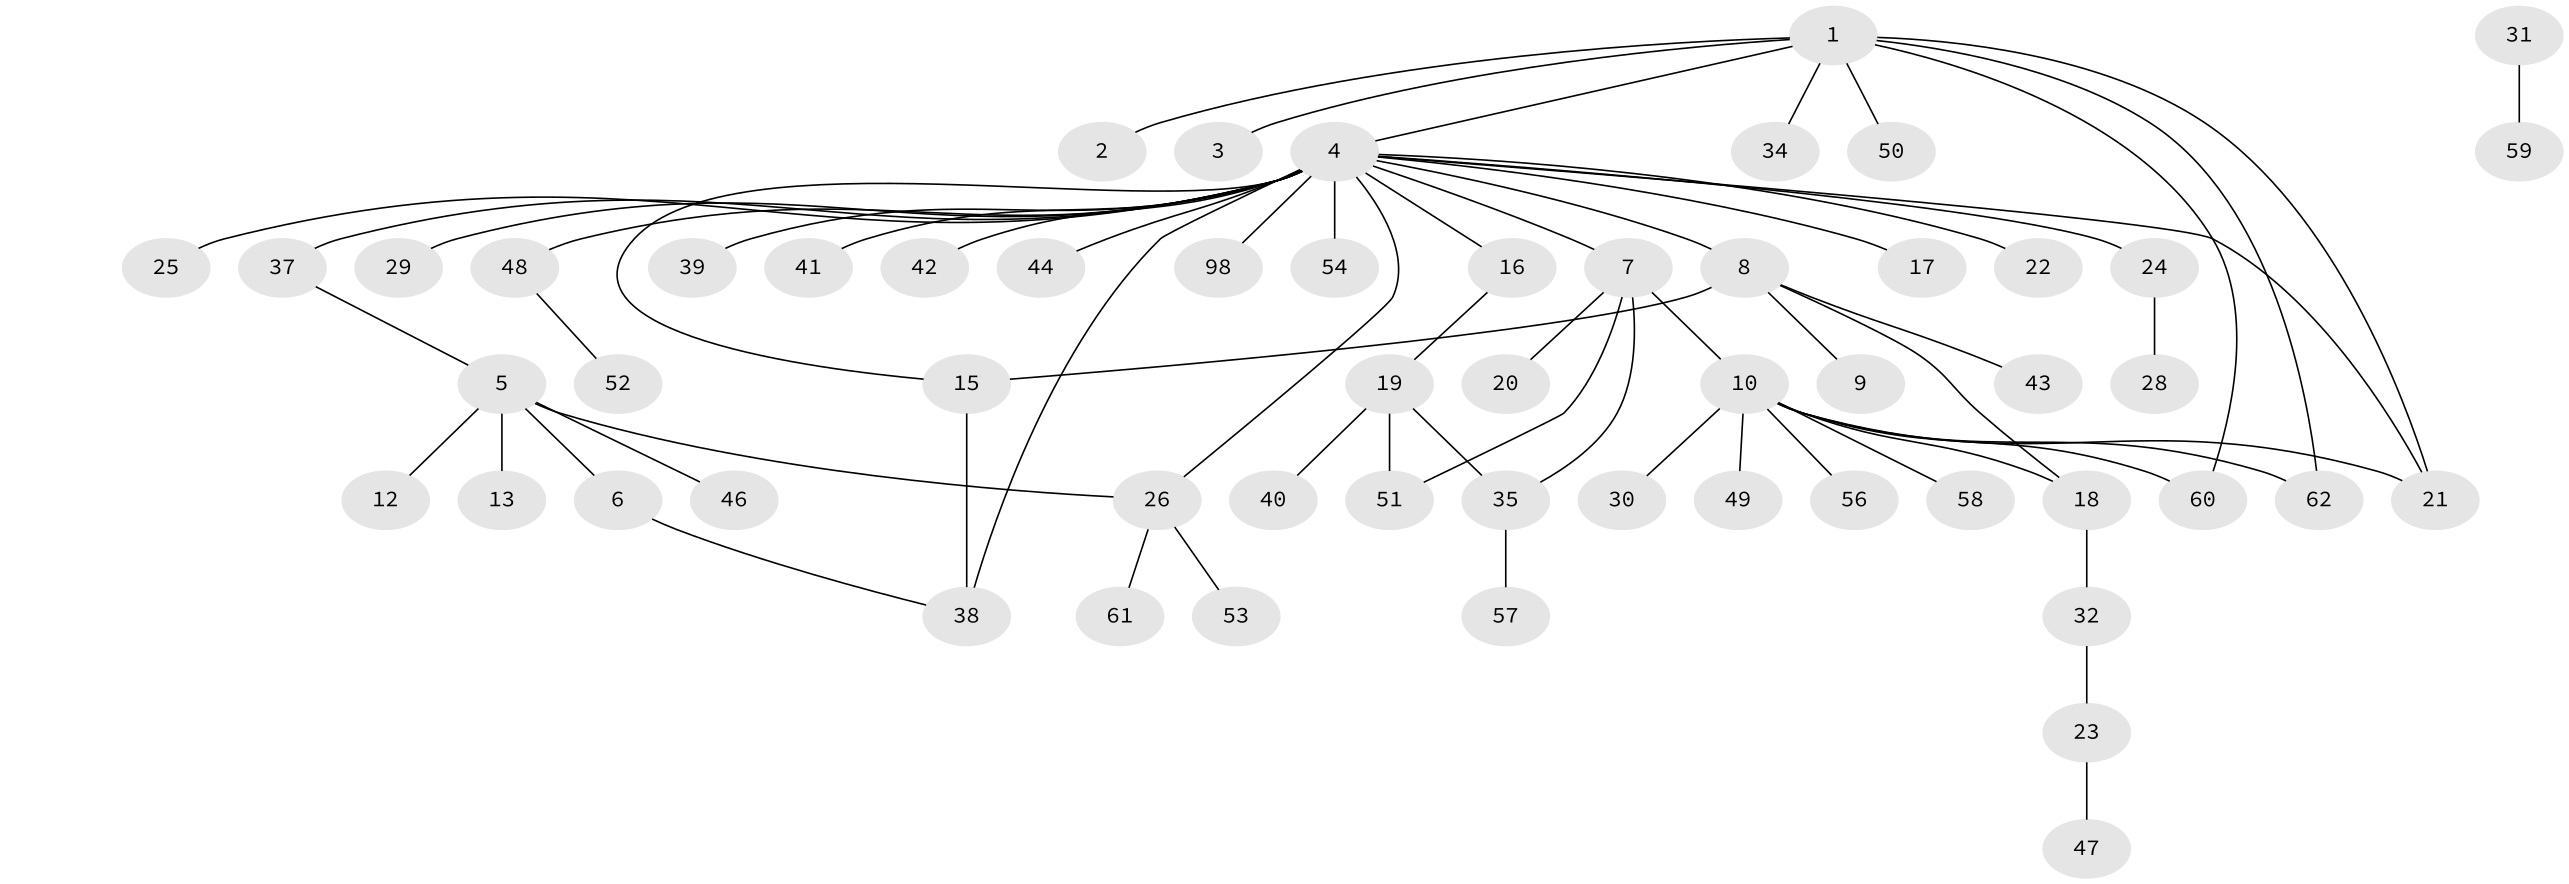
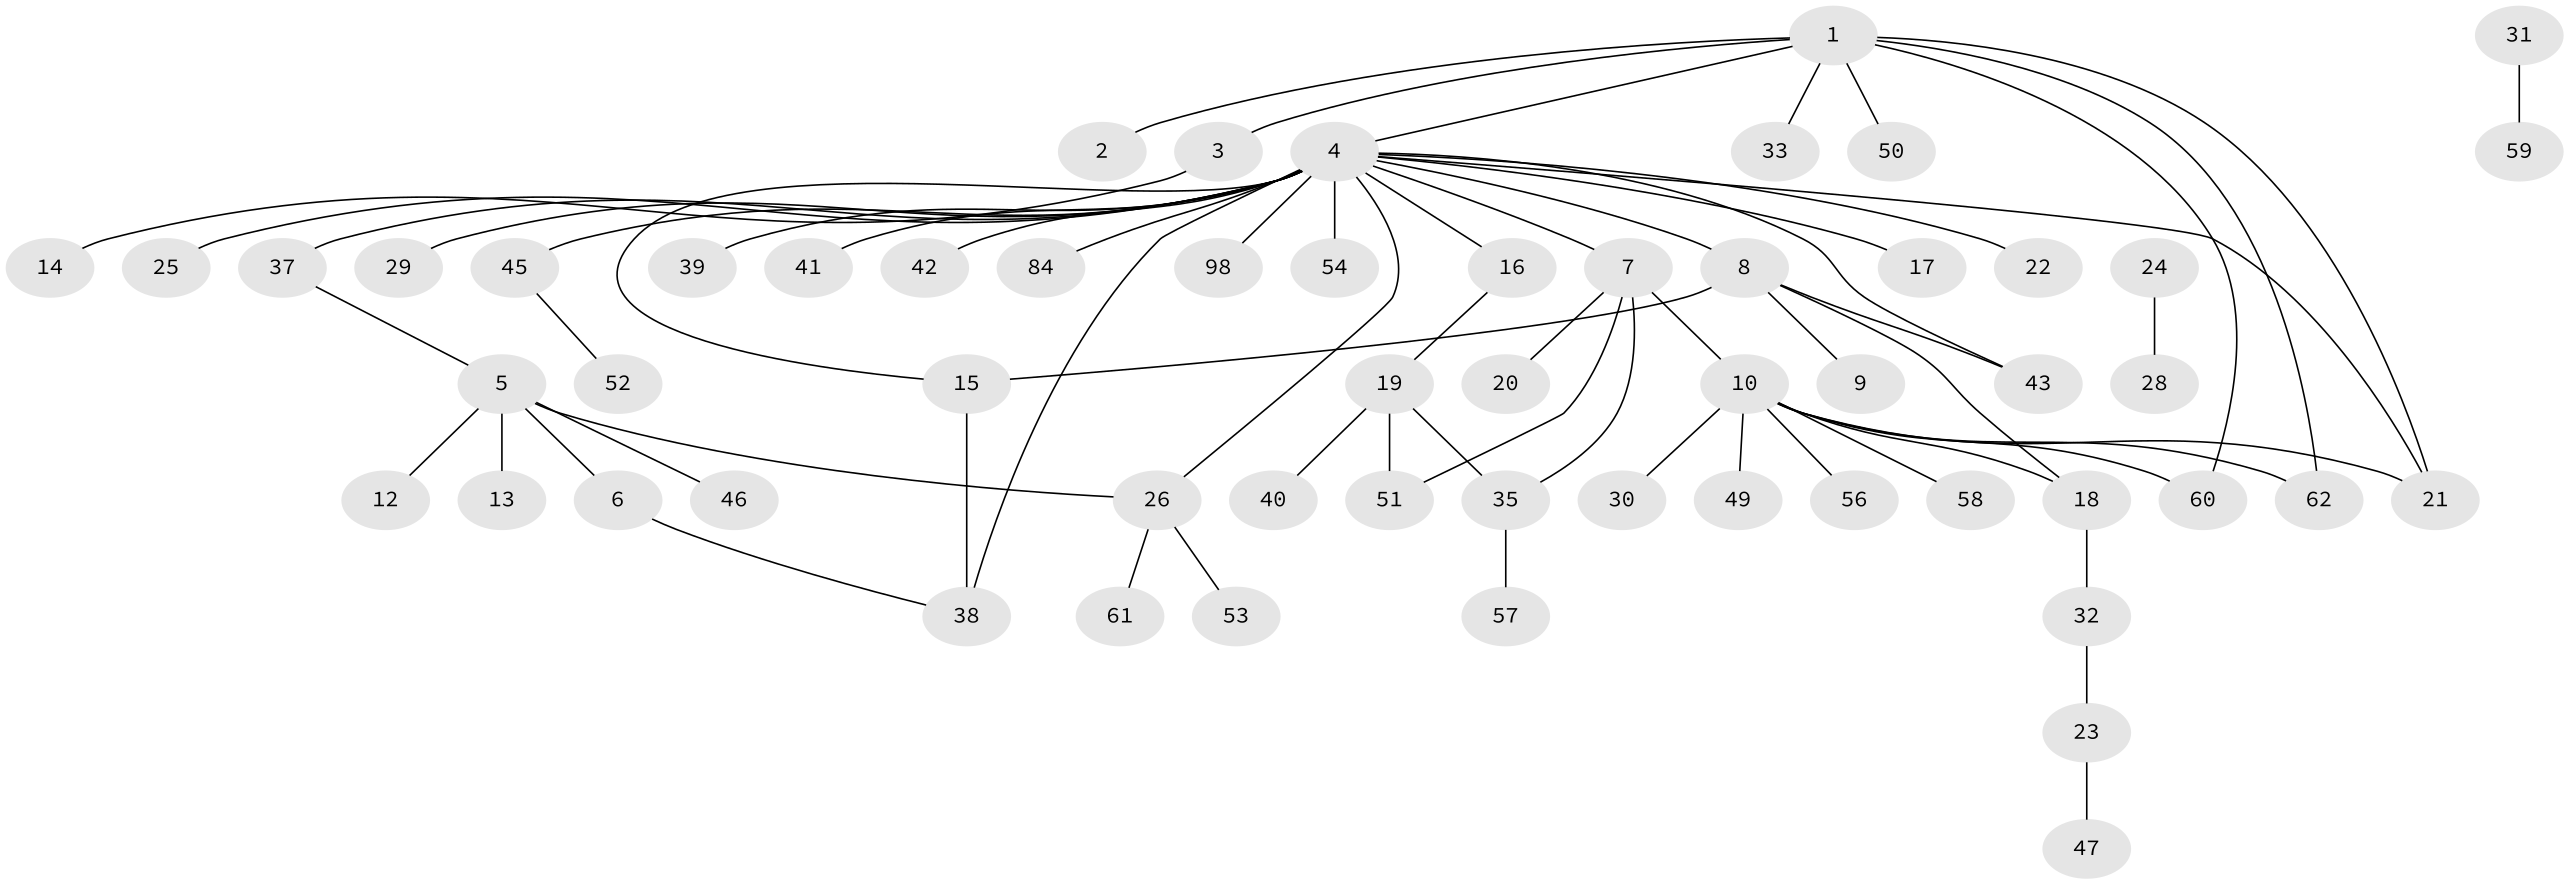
(1775, 152) -> (1775, 152)
(1752, 188) -> (1791, 234)
none -> (50, 268)
(515, 268) -> (515, 268)
(1041, 268) -> (1041, 268)
